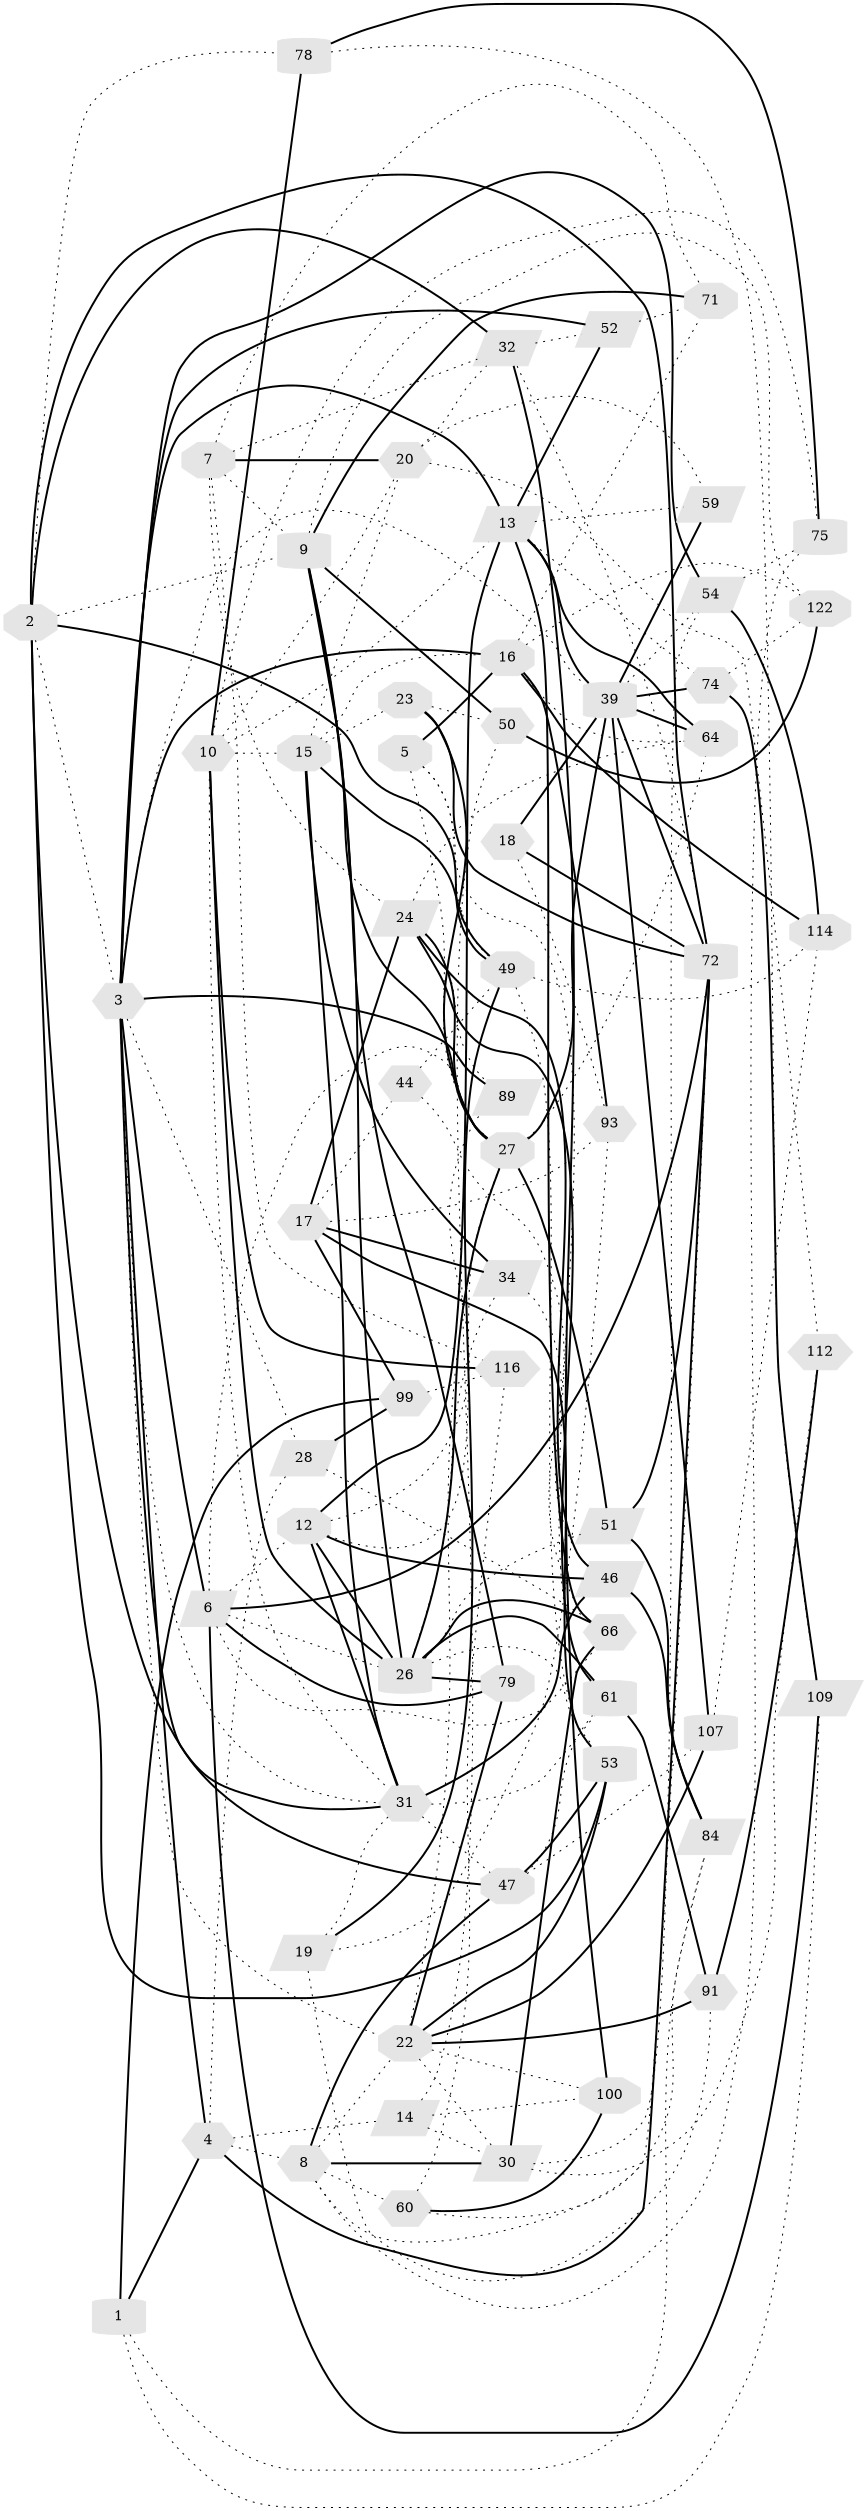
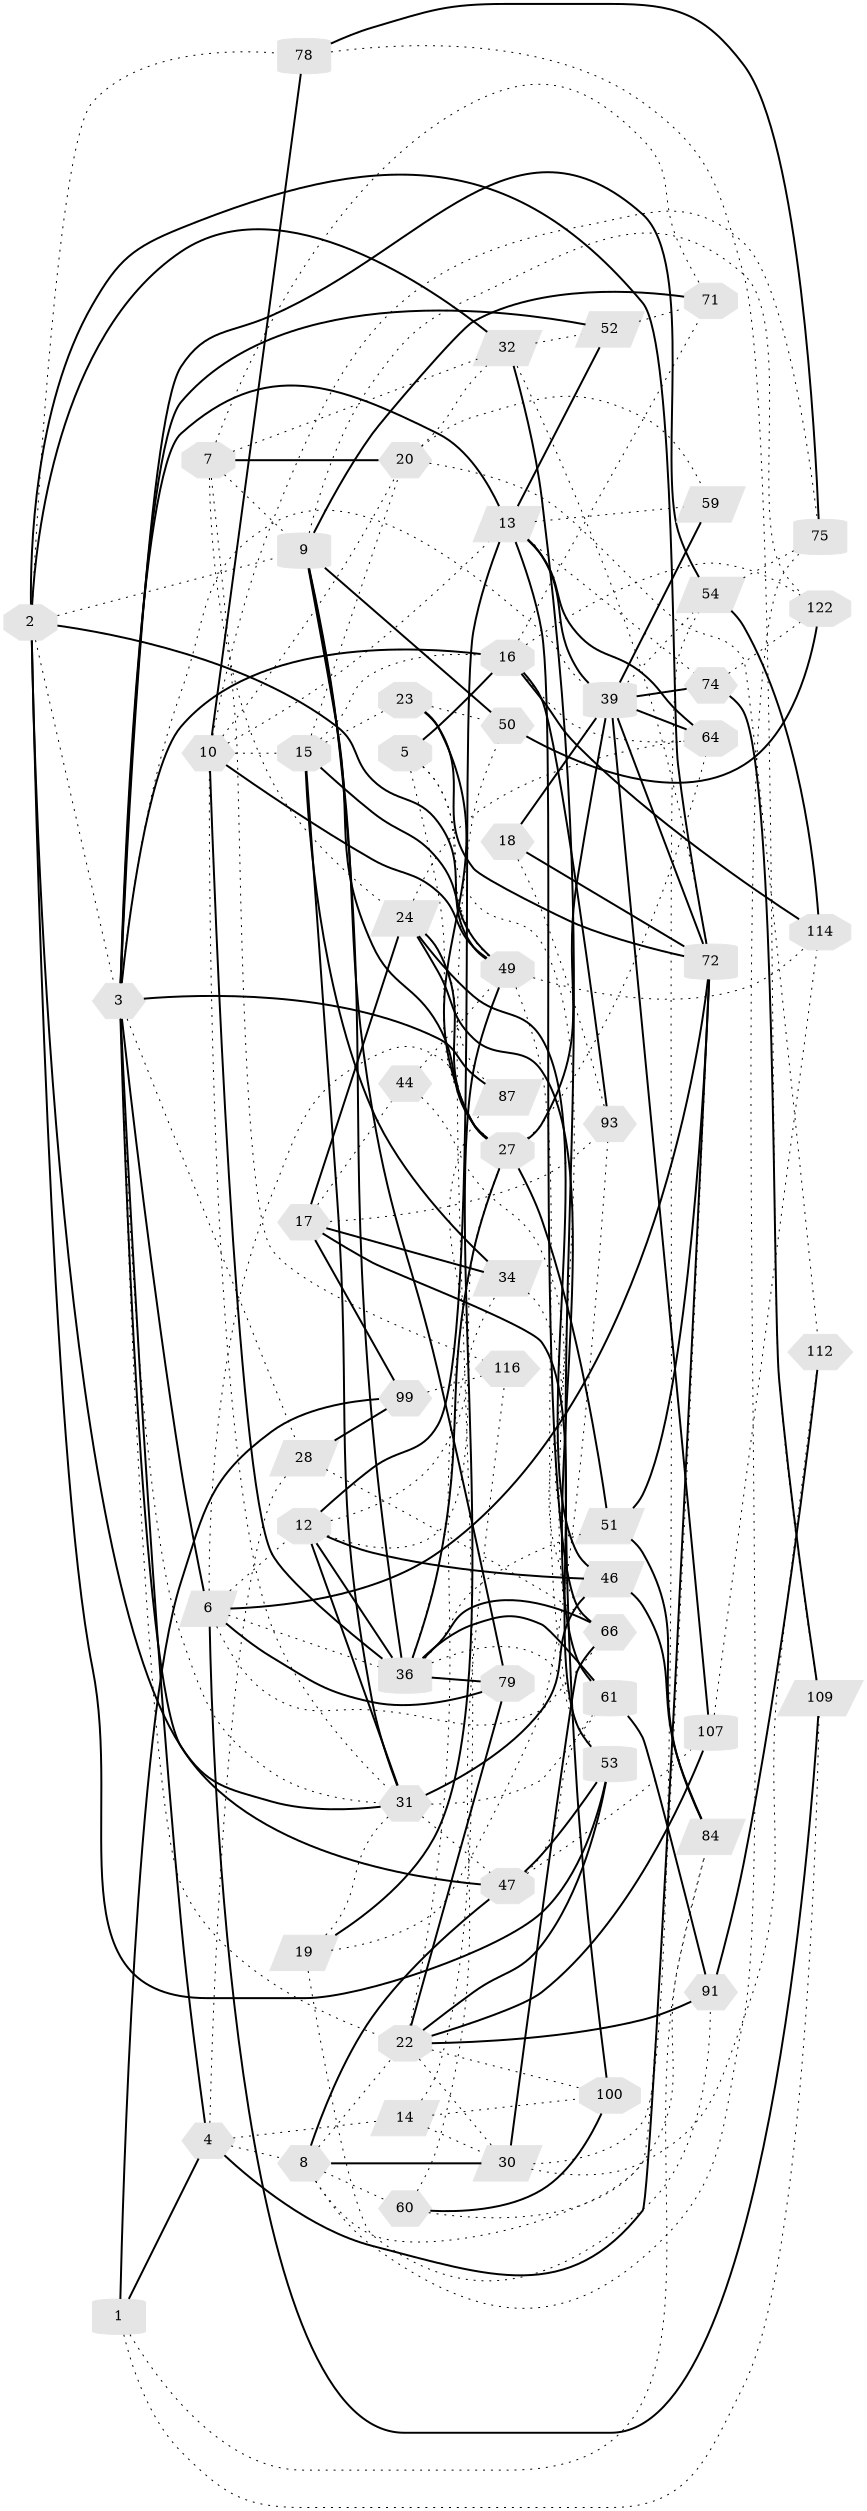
(508, 1097) -> (508, 1097)
(236, 1157) -> (365, 855)
(405, 1676) -> (405, 1676)
